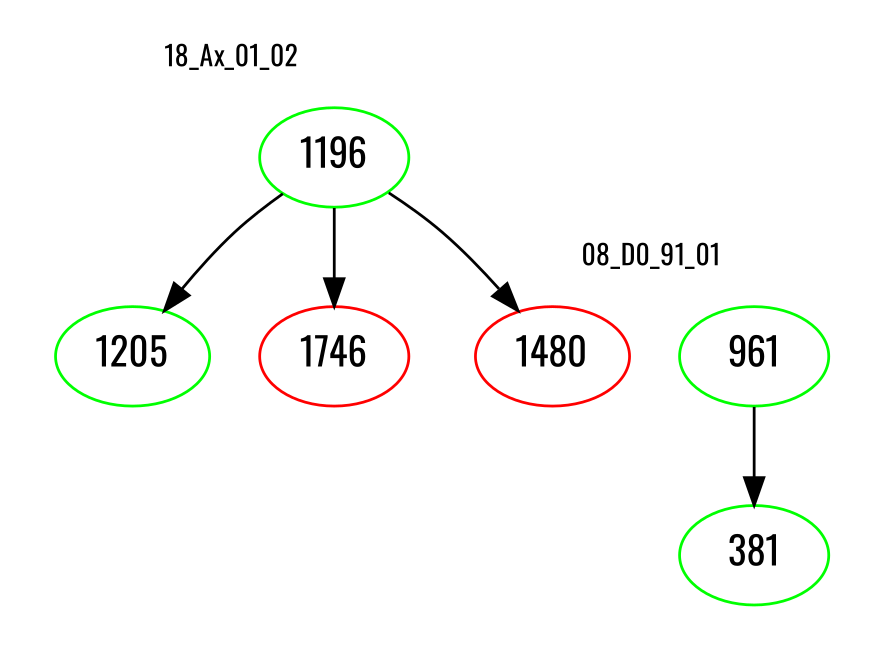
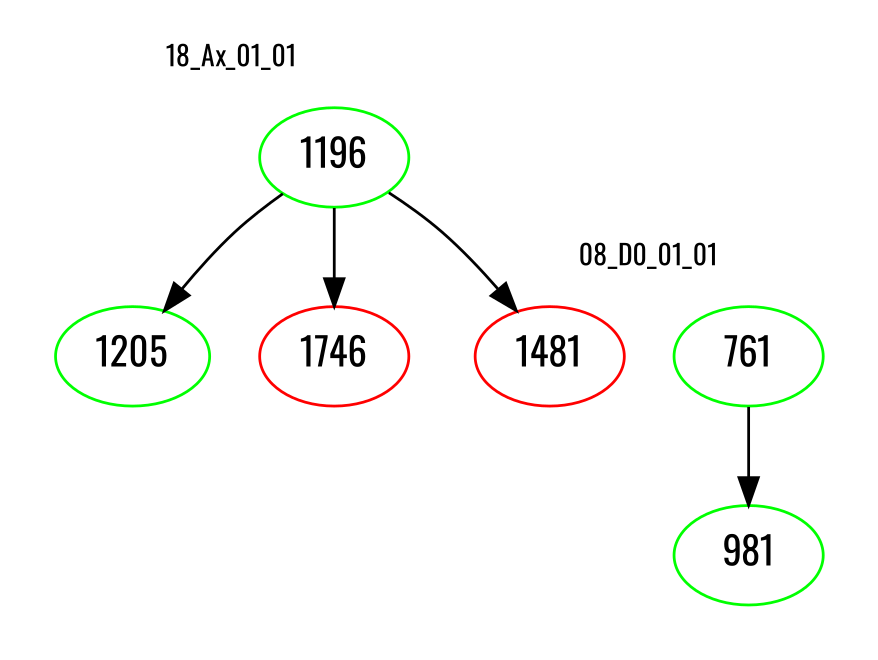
(232, 59) -> (232, 59)
(652, 258) -> (649, 258)
(552, 356) -> (550, 356)
(754, 356) -> (749, 356)
(754, 555) -> (749, 555)
